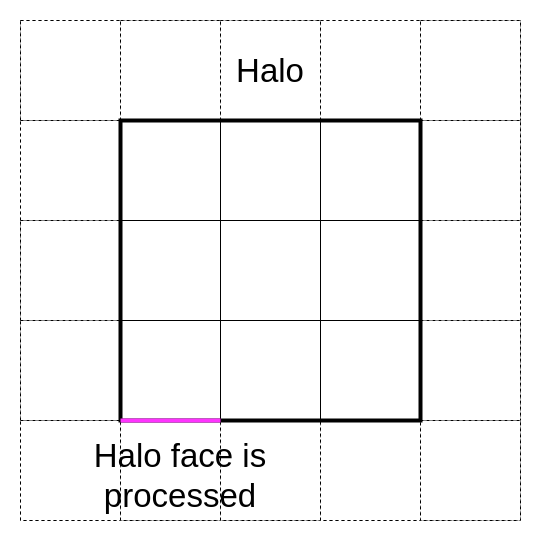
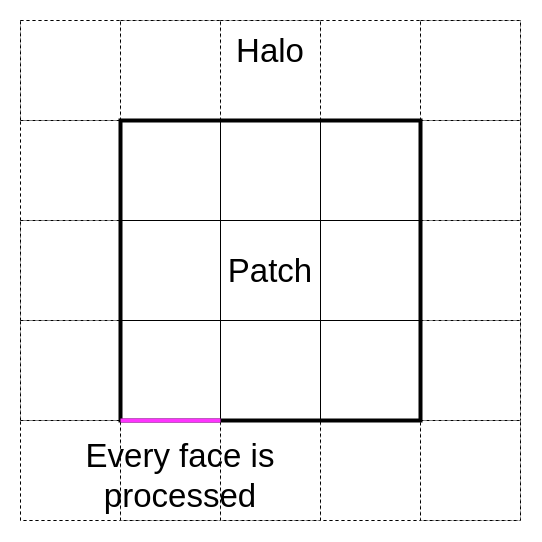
(271, 71) -> (271, 51)
none -> (271, 271)
(181, 476) -> (181, 476)
